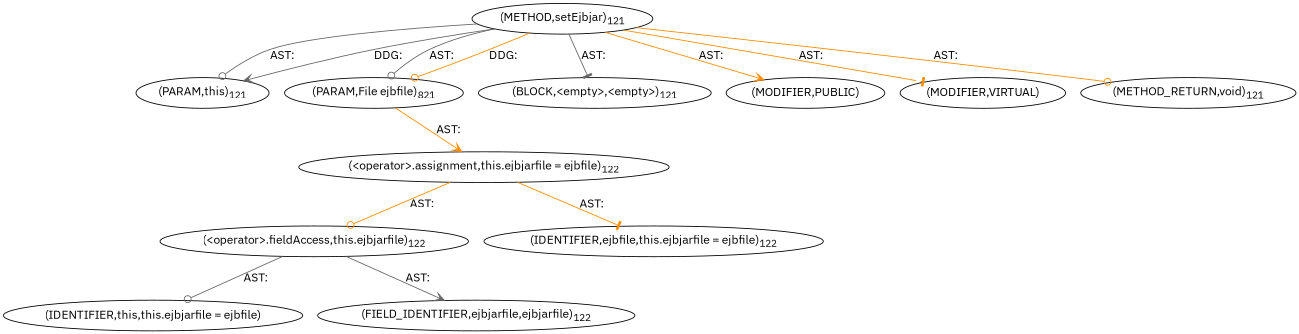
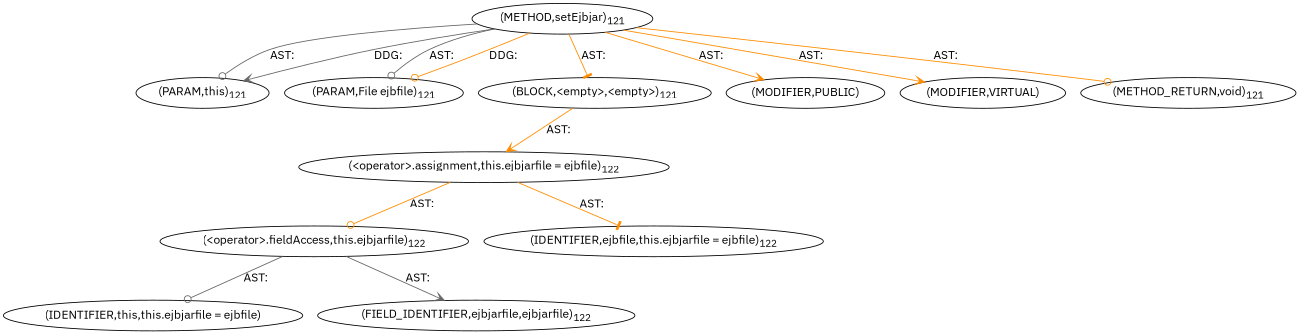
(578, 54) -> (578, 54)
(770, 55) -> (770, 55)
(427, 92) -> (427, 92)
(425, 127) -> (543, 128)
